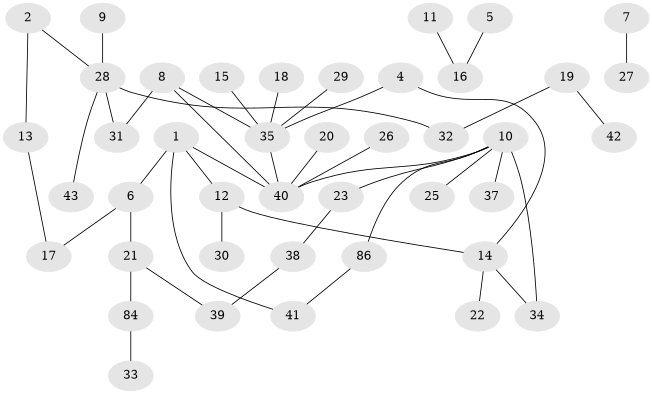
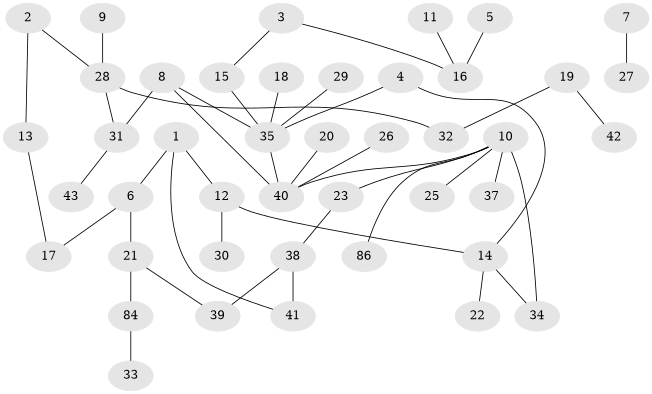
none -> (281, 18)
(83, 137) -> (94, 167)
(229, 167) -> none
(329, 286) -> (293, 286)
